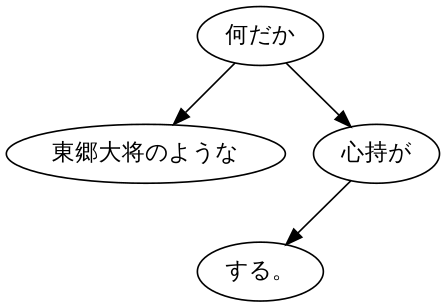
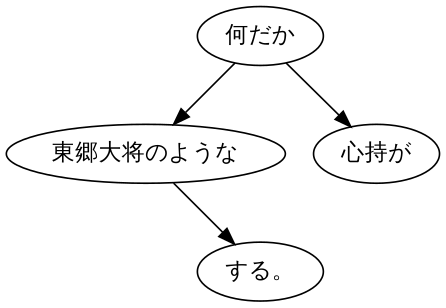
(324, 207) -> (198, 208)
